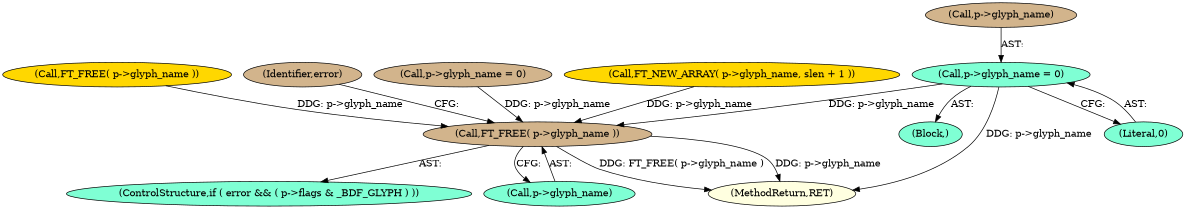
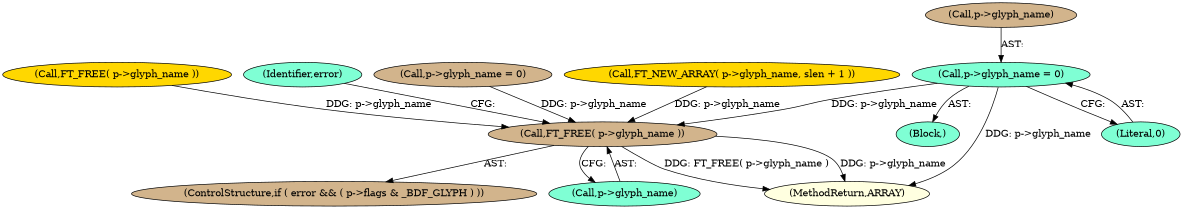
(303, 75) -> (303, 75)
(269, 194) -> (334, 194)
(782, 194) -> (847, 194)
